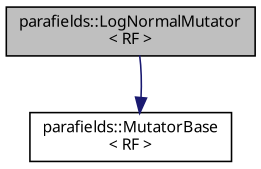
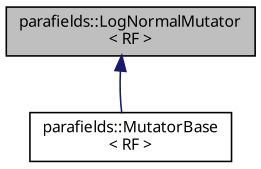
(141, 76) -> (120, 92)
